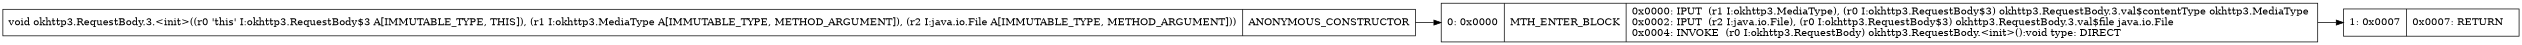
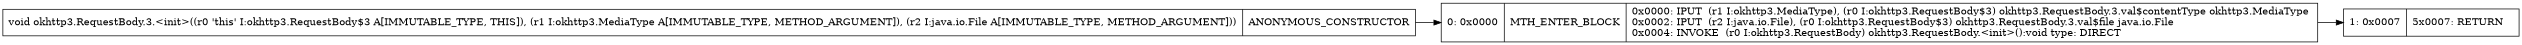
(2463, 22) -> (2463, 22)
